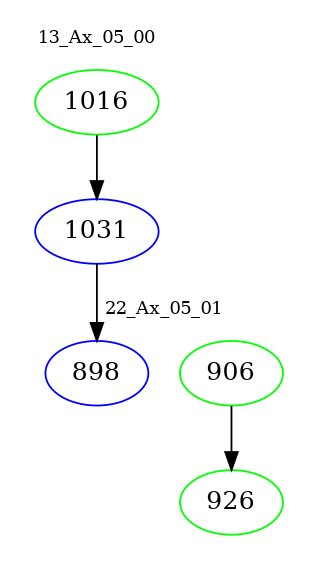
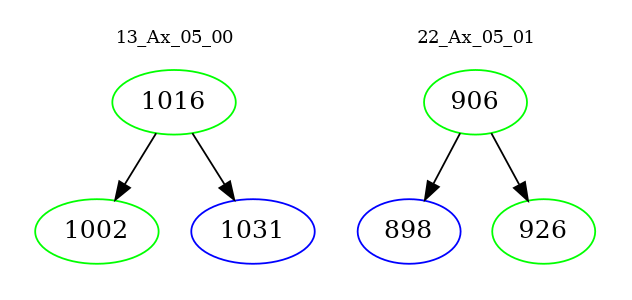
none -> (97, 231)
(97, 303) -> (447, 158)
